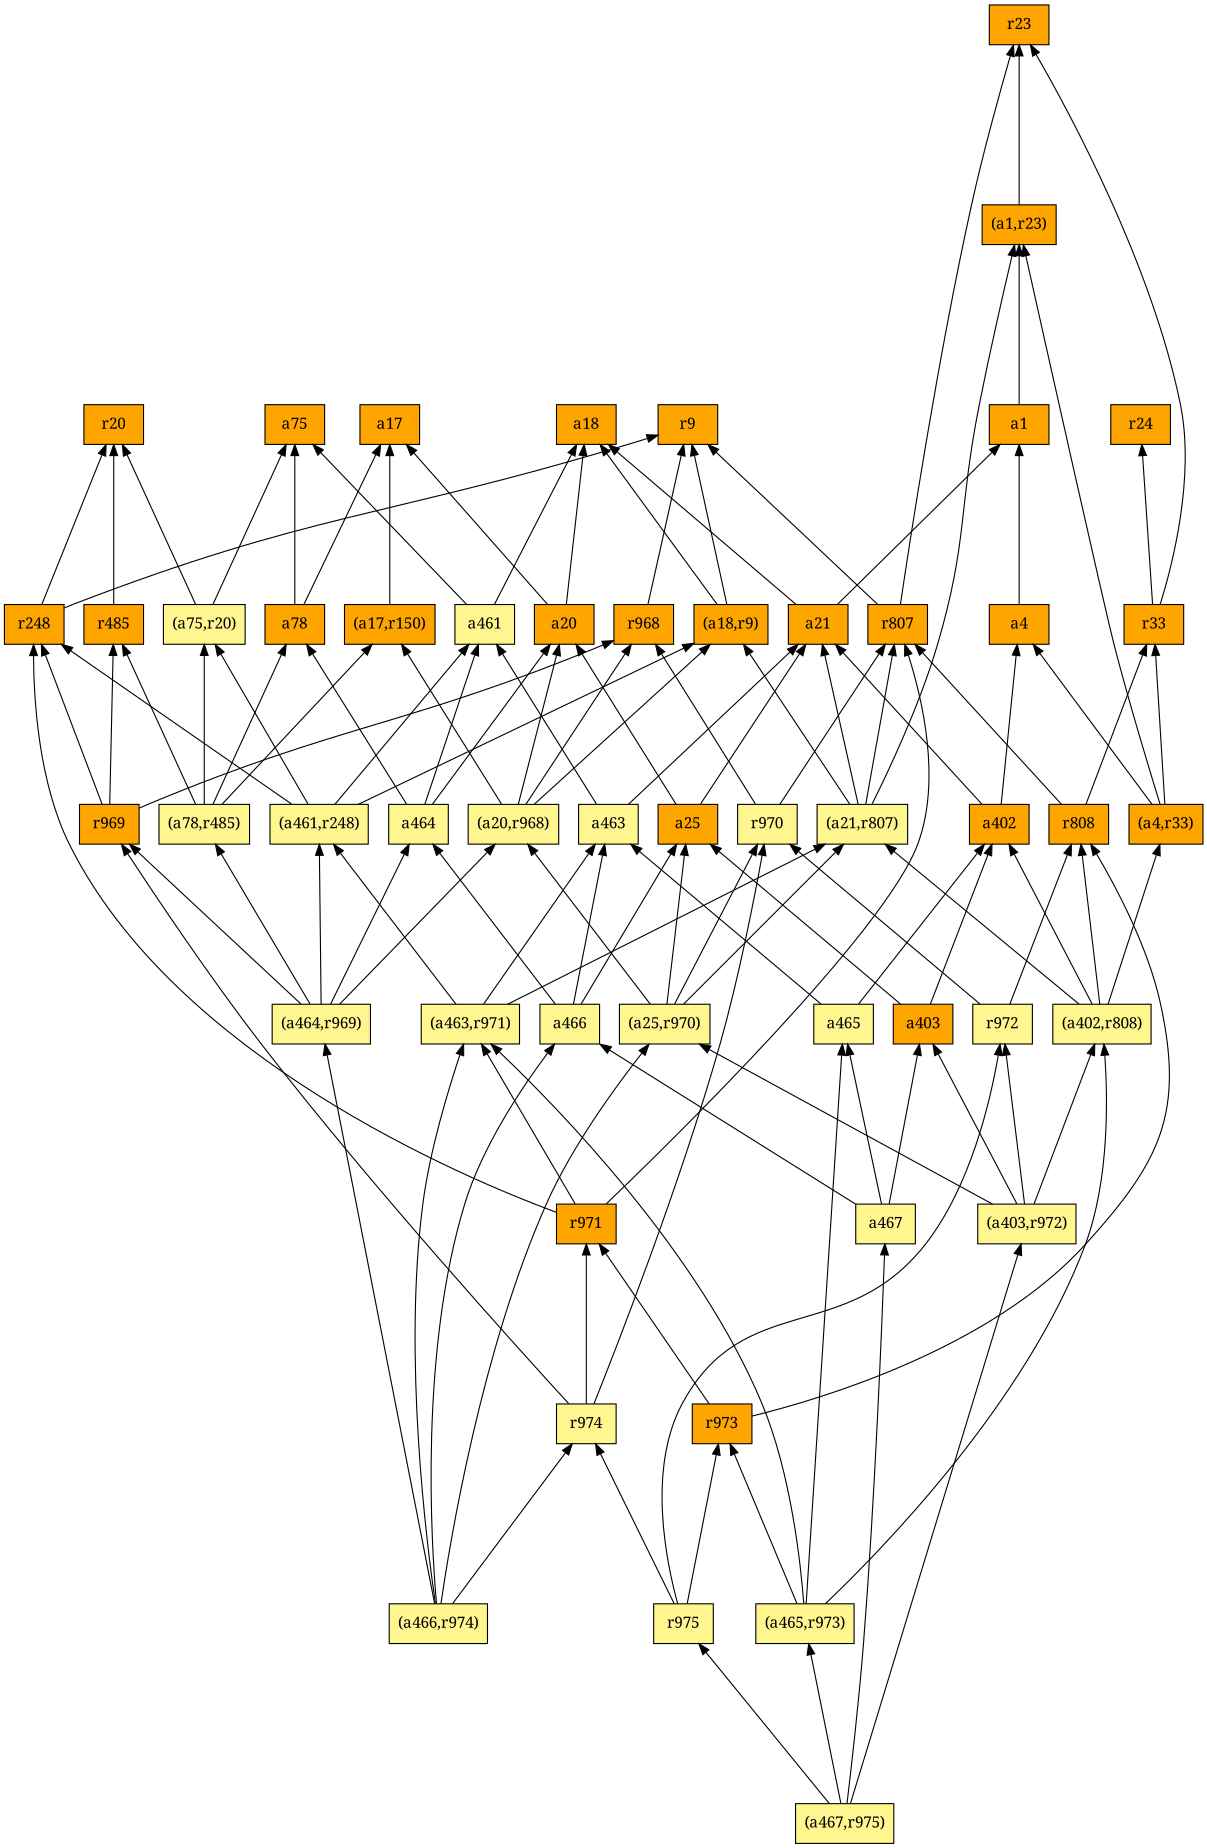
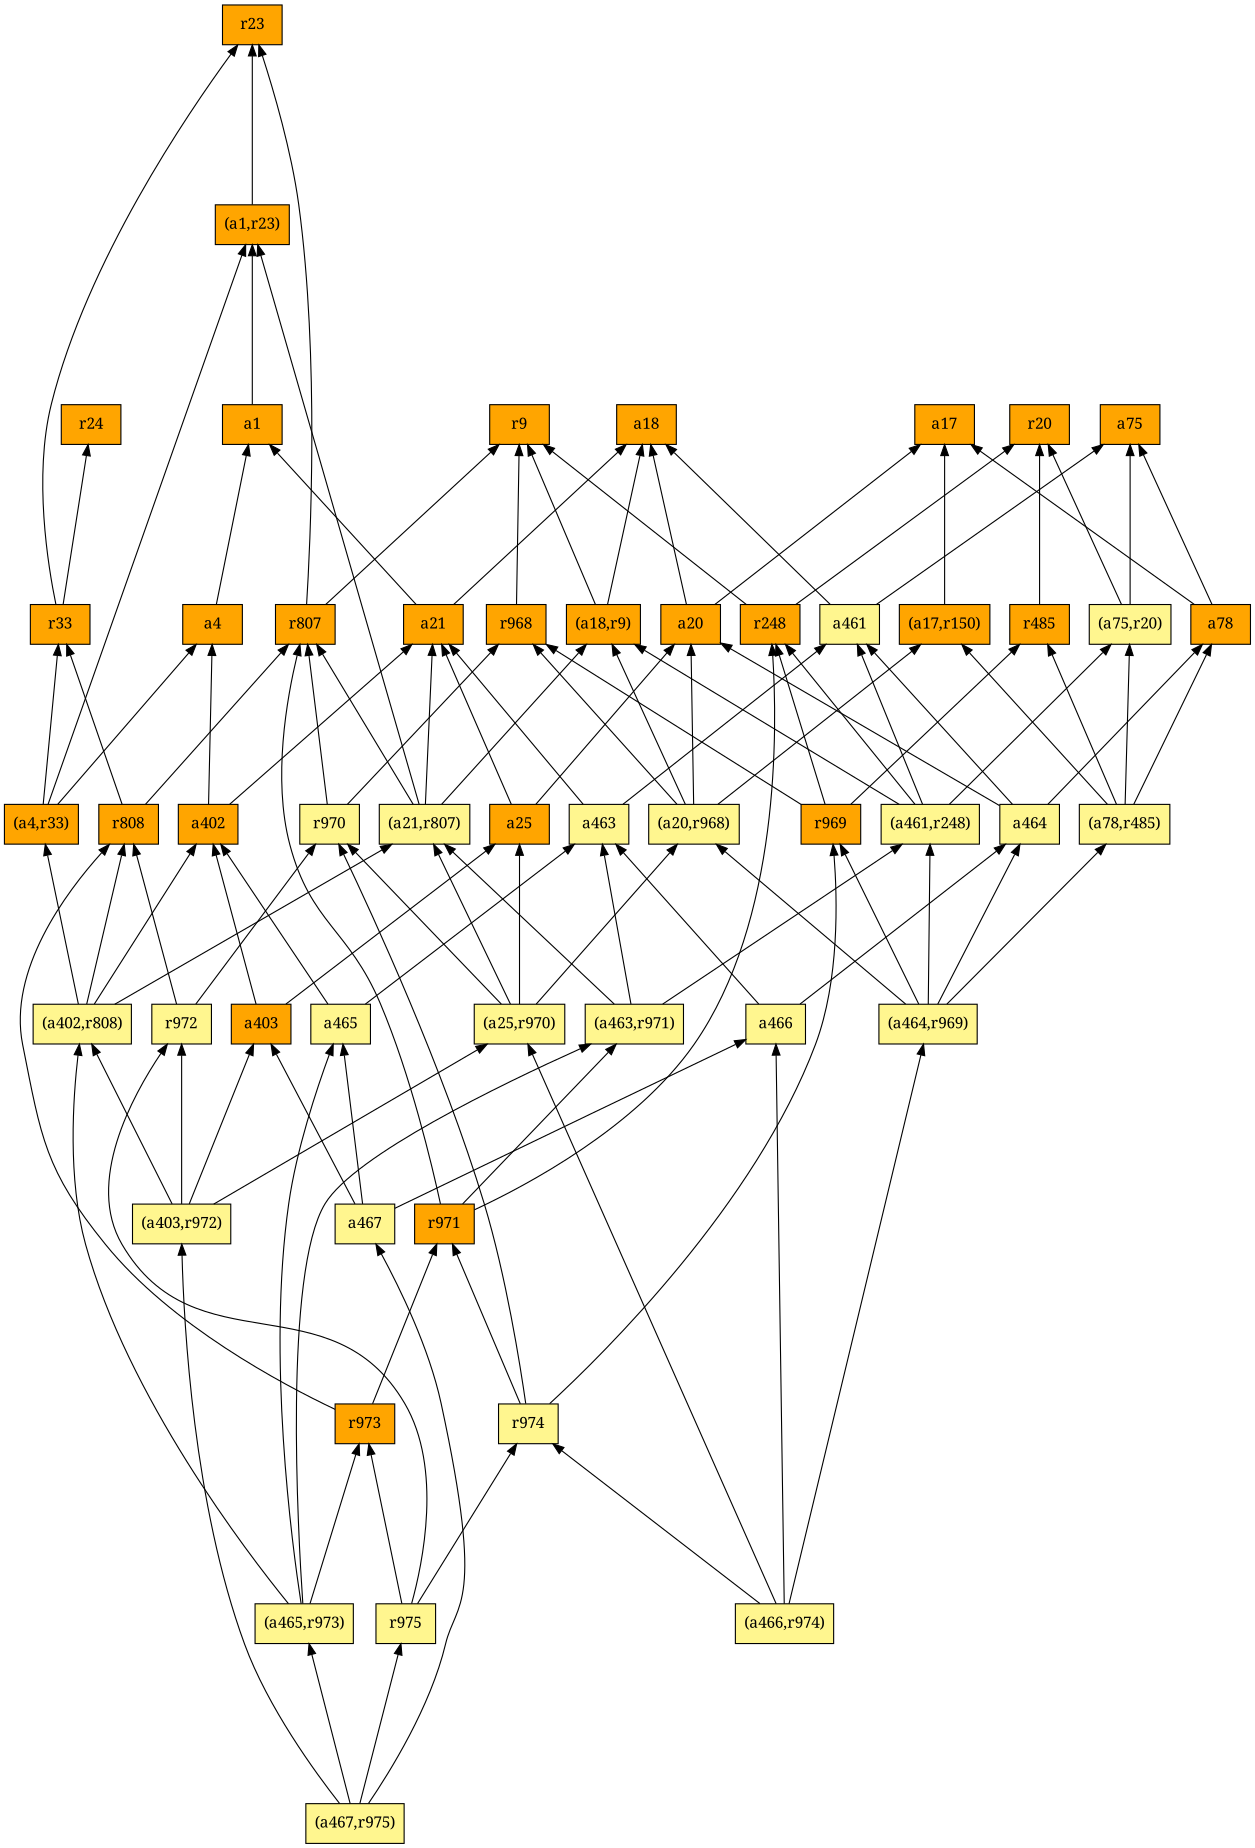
(626, 929) -> none
(415, 1327) -> none
